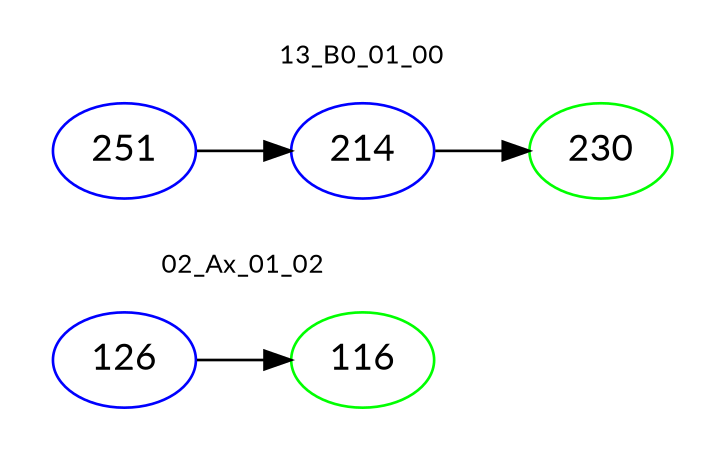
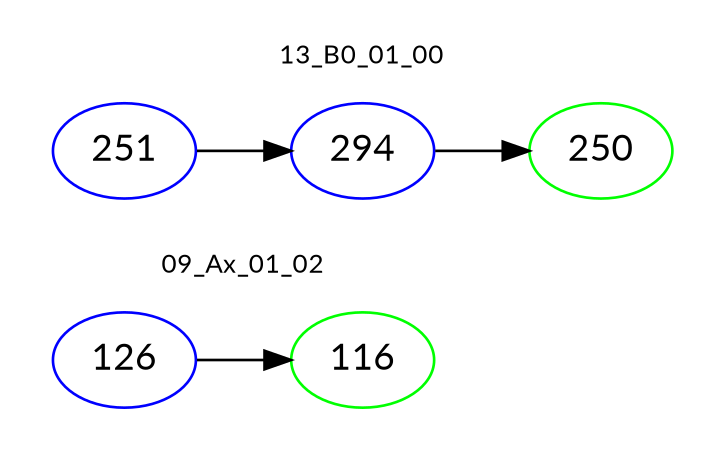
(363, 151) -> (363, 151)
(601, 151) -> (601, 151)
(244, 266) -> (244, 266)
